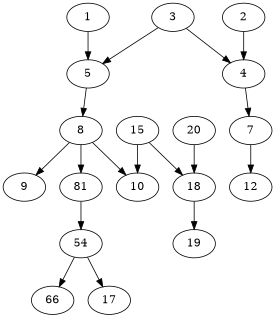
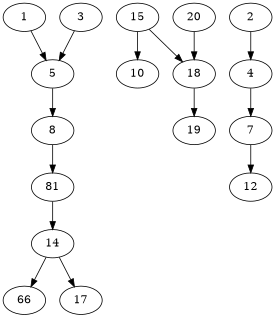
(205, 43) -> none
(106, 156) -> none
(24, 187) -> none
(81, 244) -> (53, 244)
